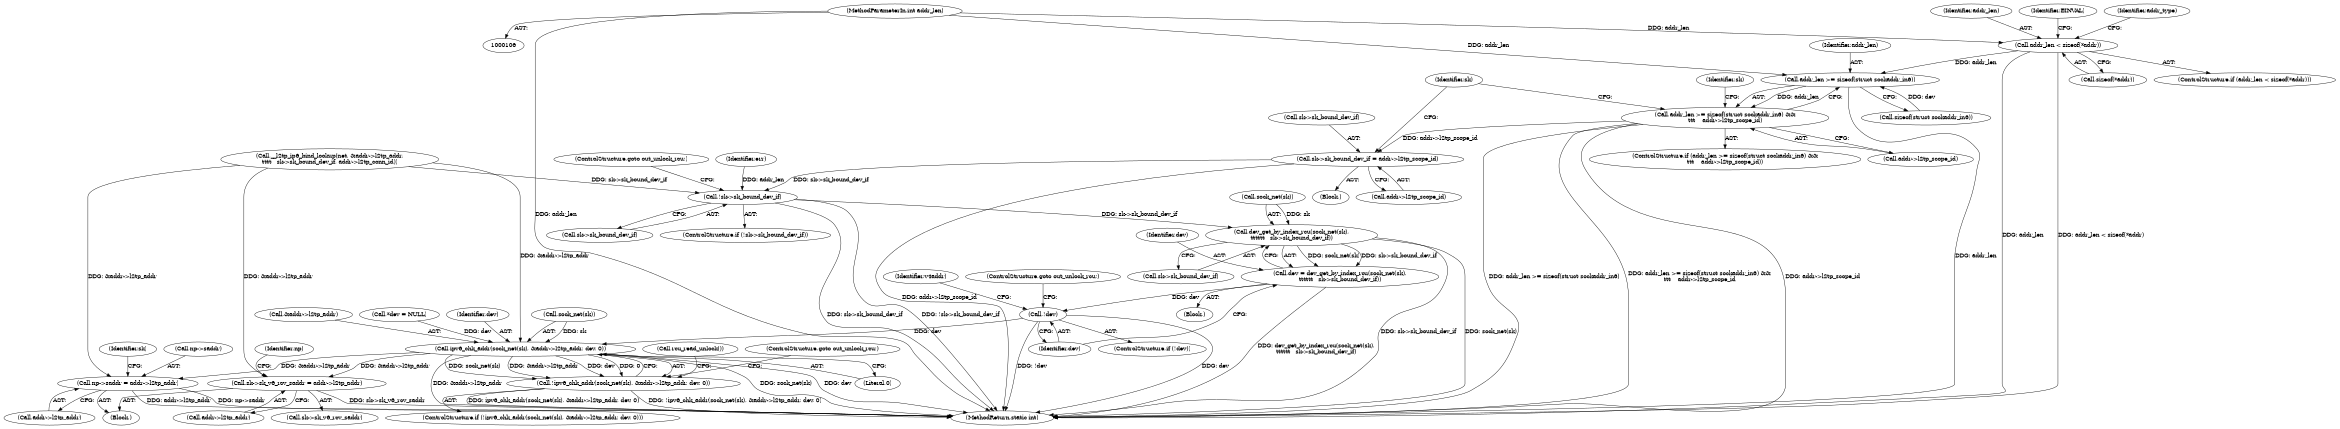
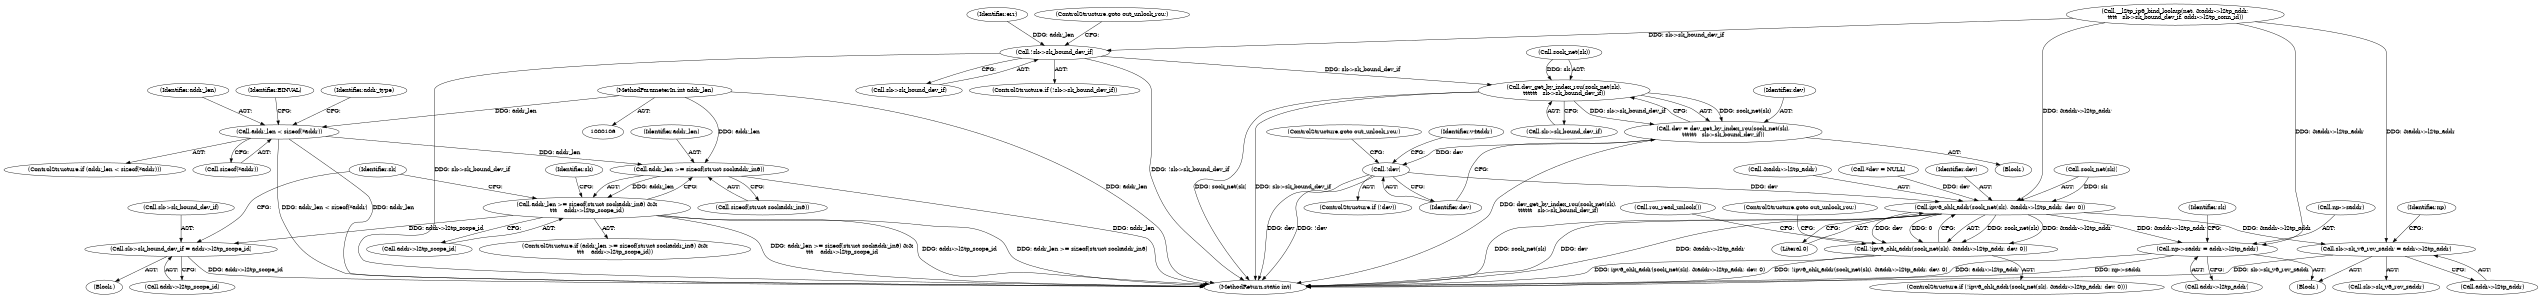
(1922, 97) -> (735, 187)
(1018, 163) -> none
